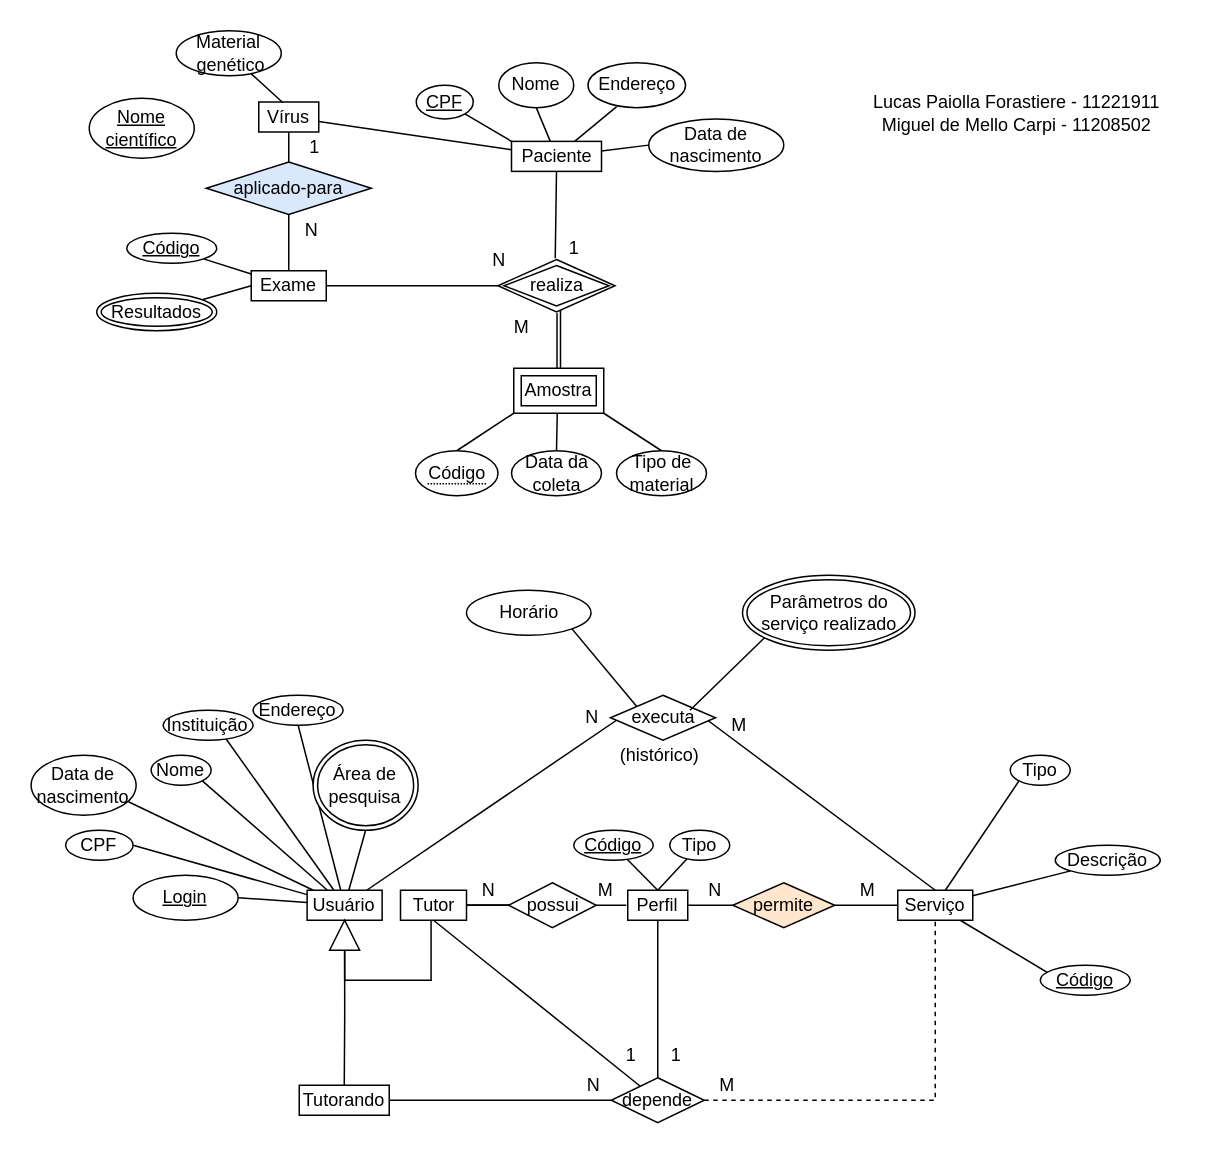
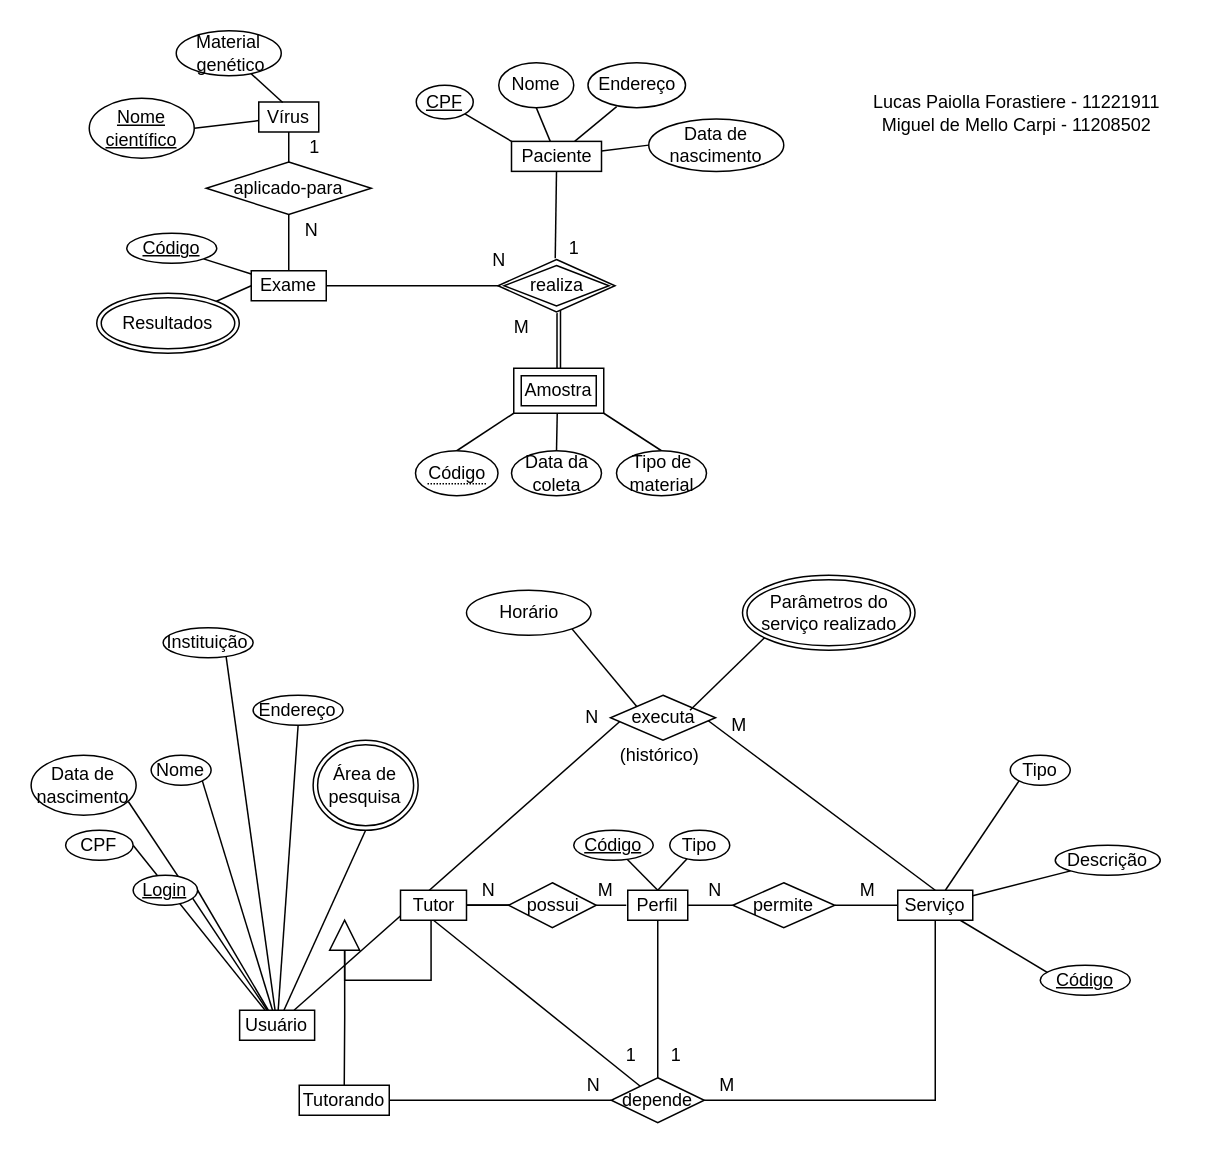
(415, 136) -> (227, 124)
(289, 188) -> (289, 188)
(157, 312) -> (168, 323)
(208, 725) -> (208, 643)
(186, 898) -> (165, 890)
(345, 905) -> (277, 1025)
(784, 905) -> (784, 905)
(911, 1100) -> (911, 1100)
